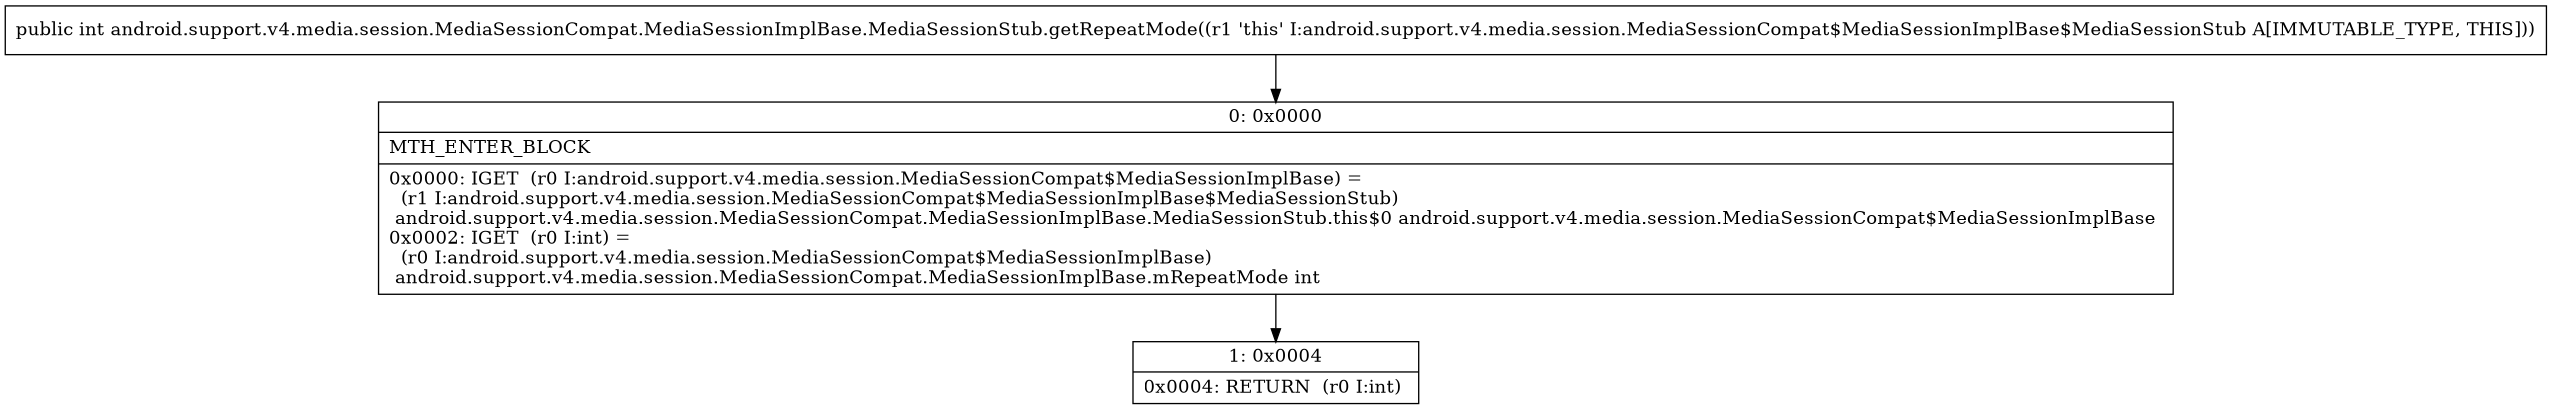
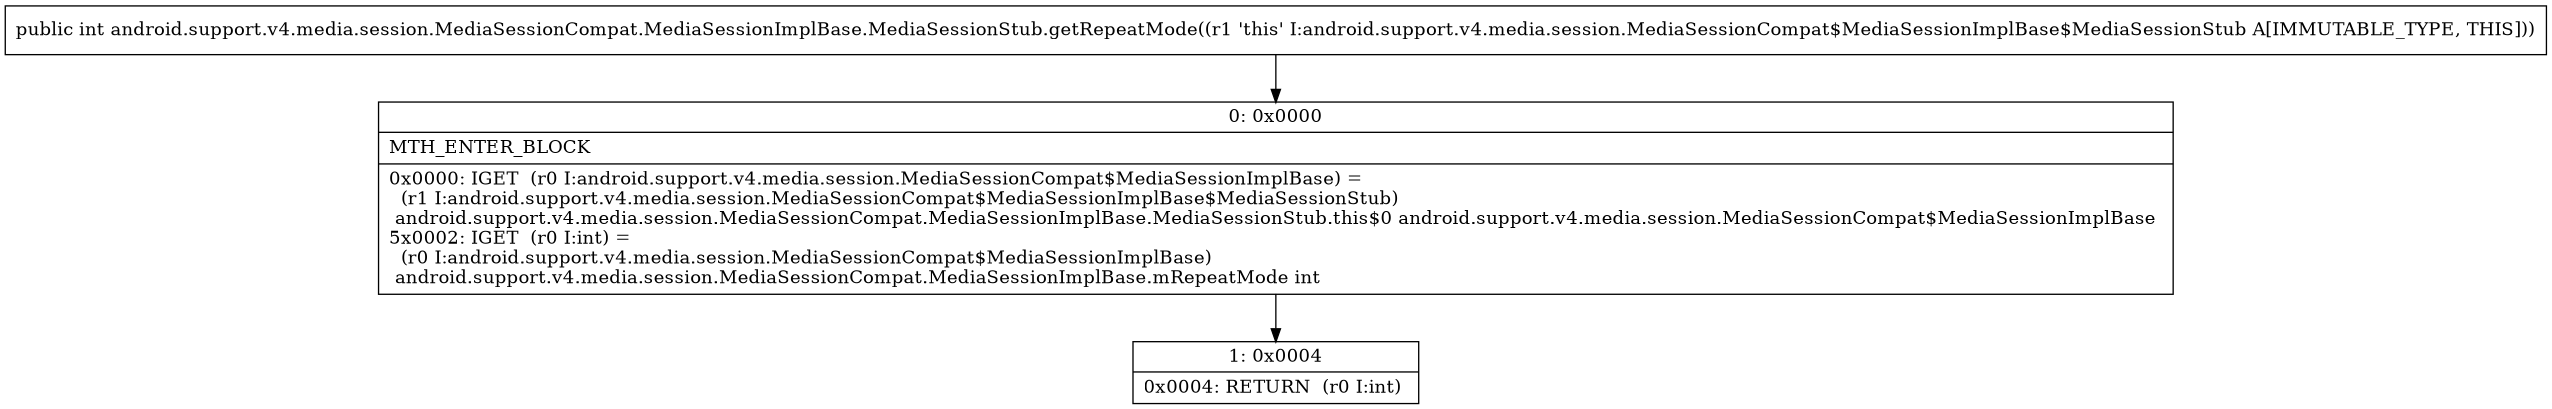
(514, 238) -> (514, 238)
